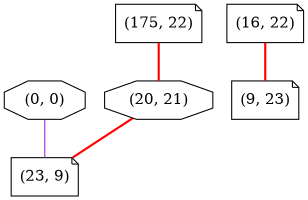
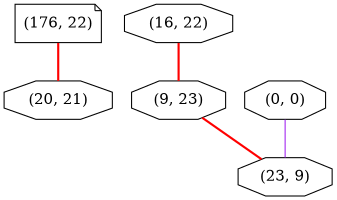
(159, 23) -> (58, 23)
(265, 23) -> (179, 23)
(265, 100) -> (179, 100)
(103, 138) -> (232, 139)
(45, 177) -> (285, 177)
